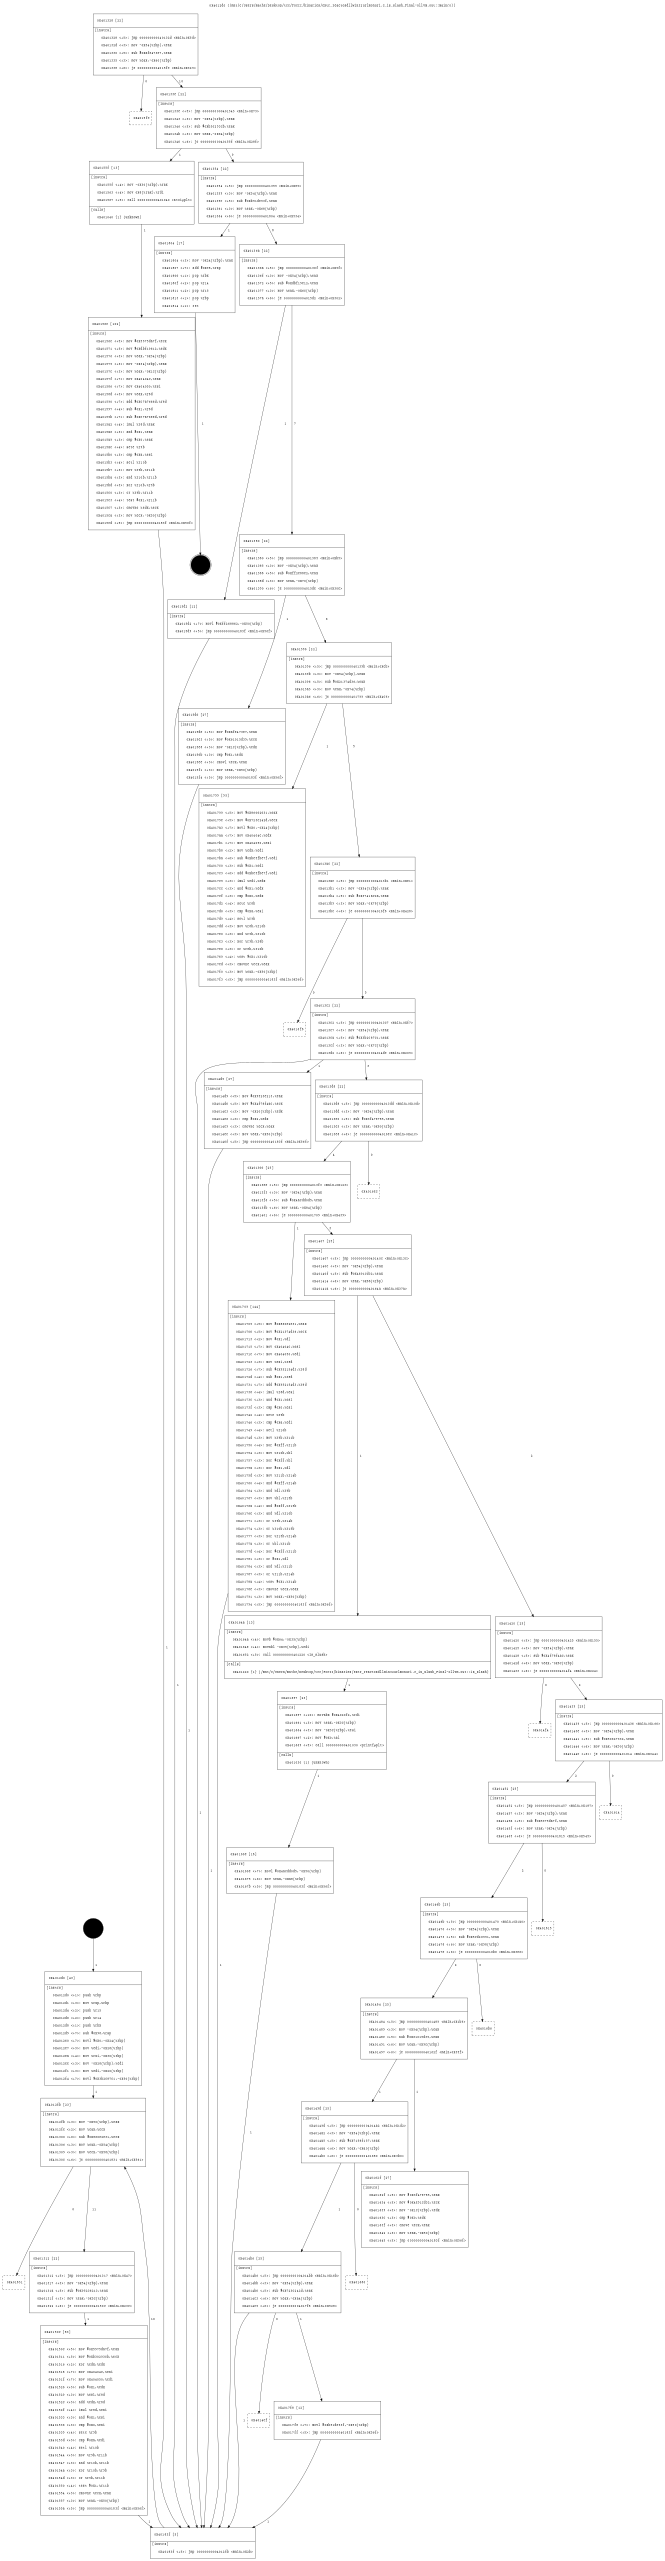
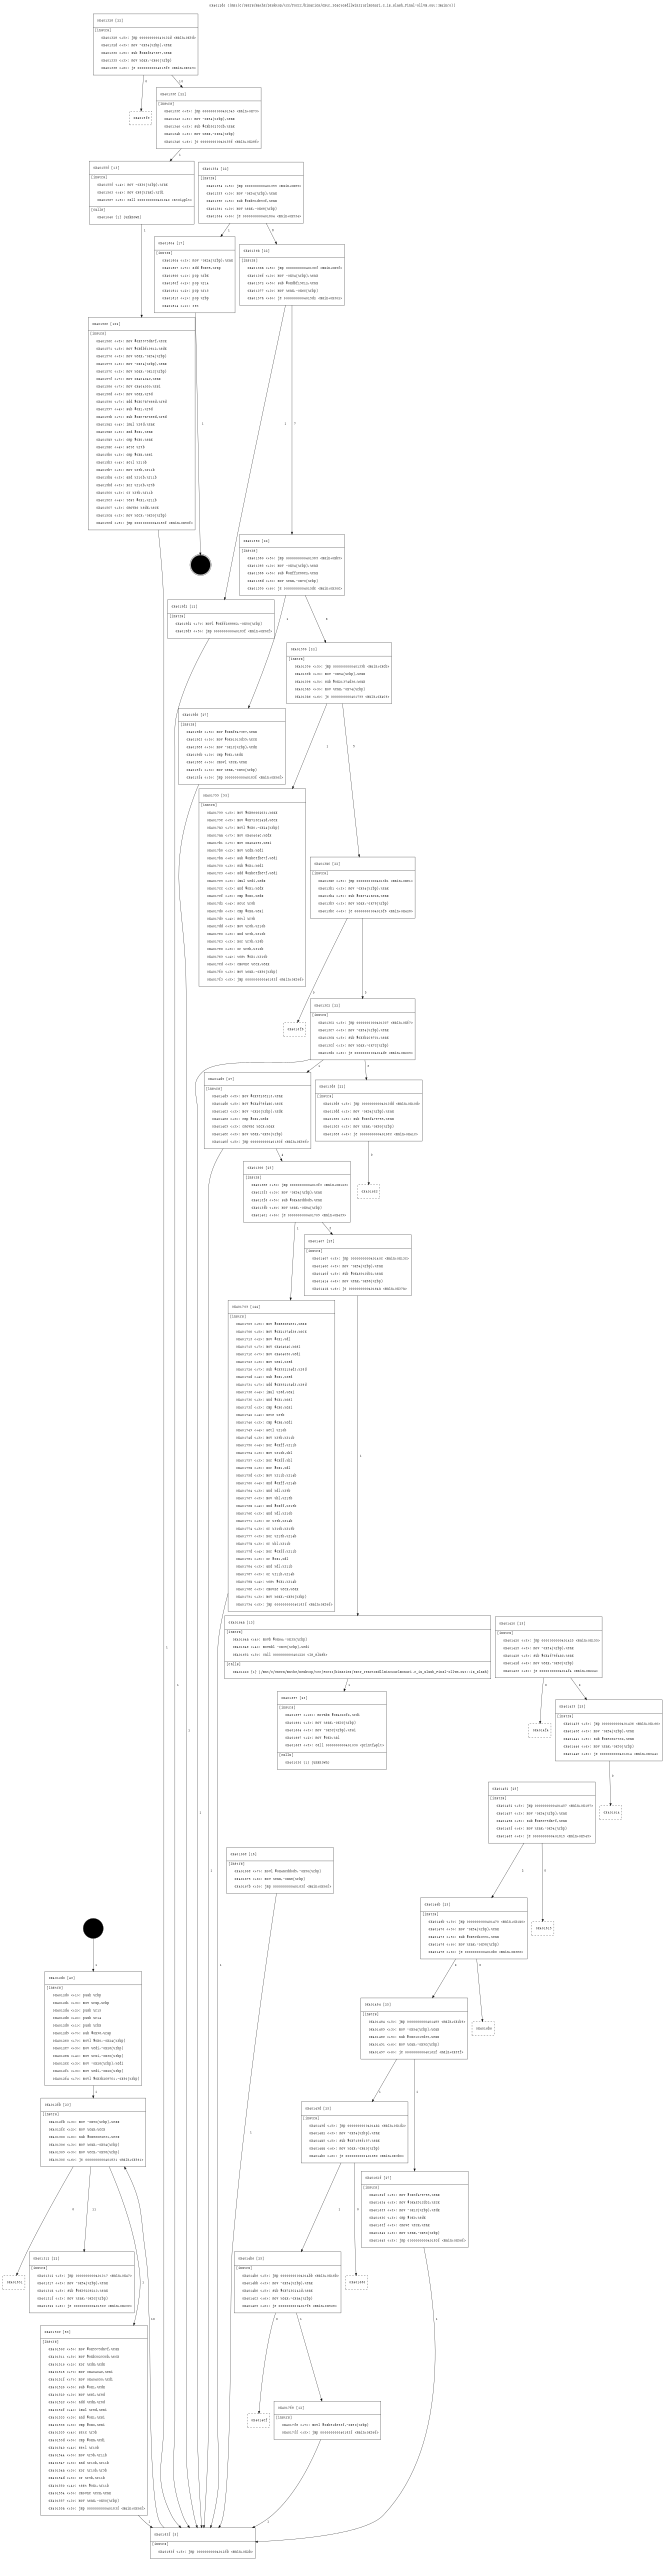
(229, 154) -> none
(334, 1150) -> (279, 1154)
(453, 1455) -> none
(576, 1770) -> none
(303, 1807) -> none
(85, 2318) -> (135, 2243)
(237, 2418) -> (421, 2450)
